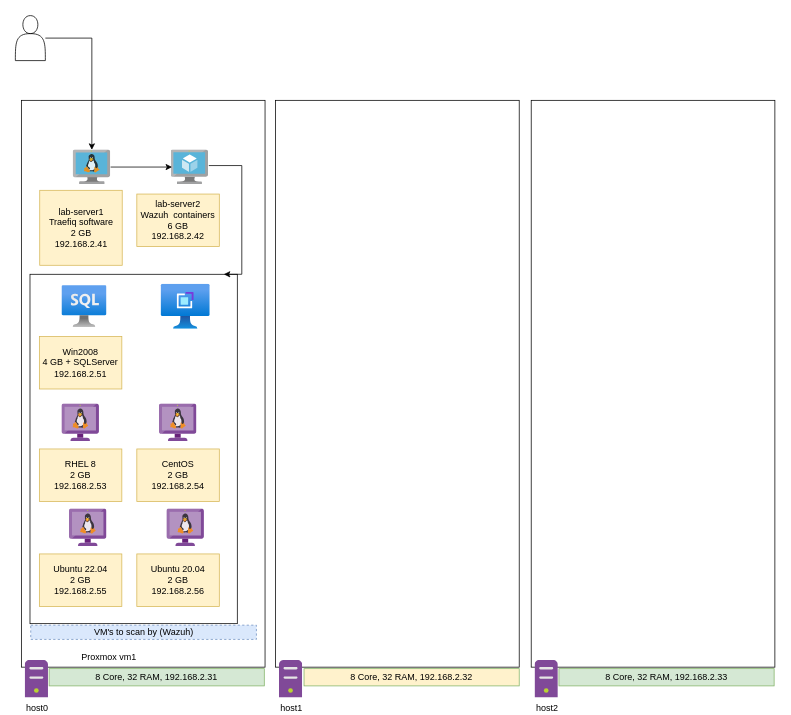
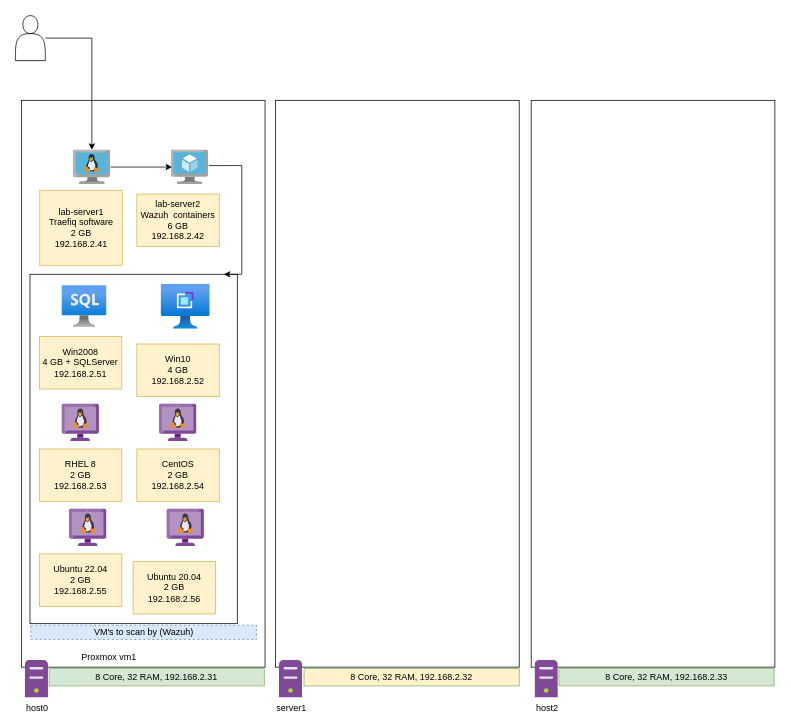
none -> (178, 370)
(178, 580) -> (174, 588)
(292, 709) -> (292, 709)
